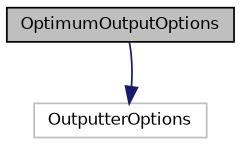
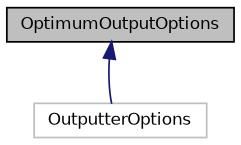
(132, 64) -> (109, 81)
